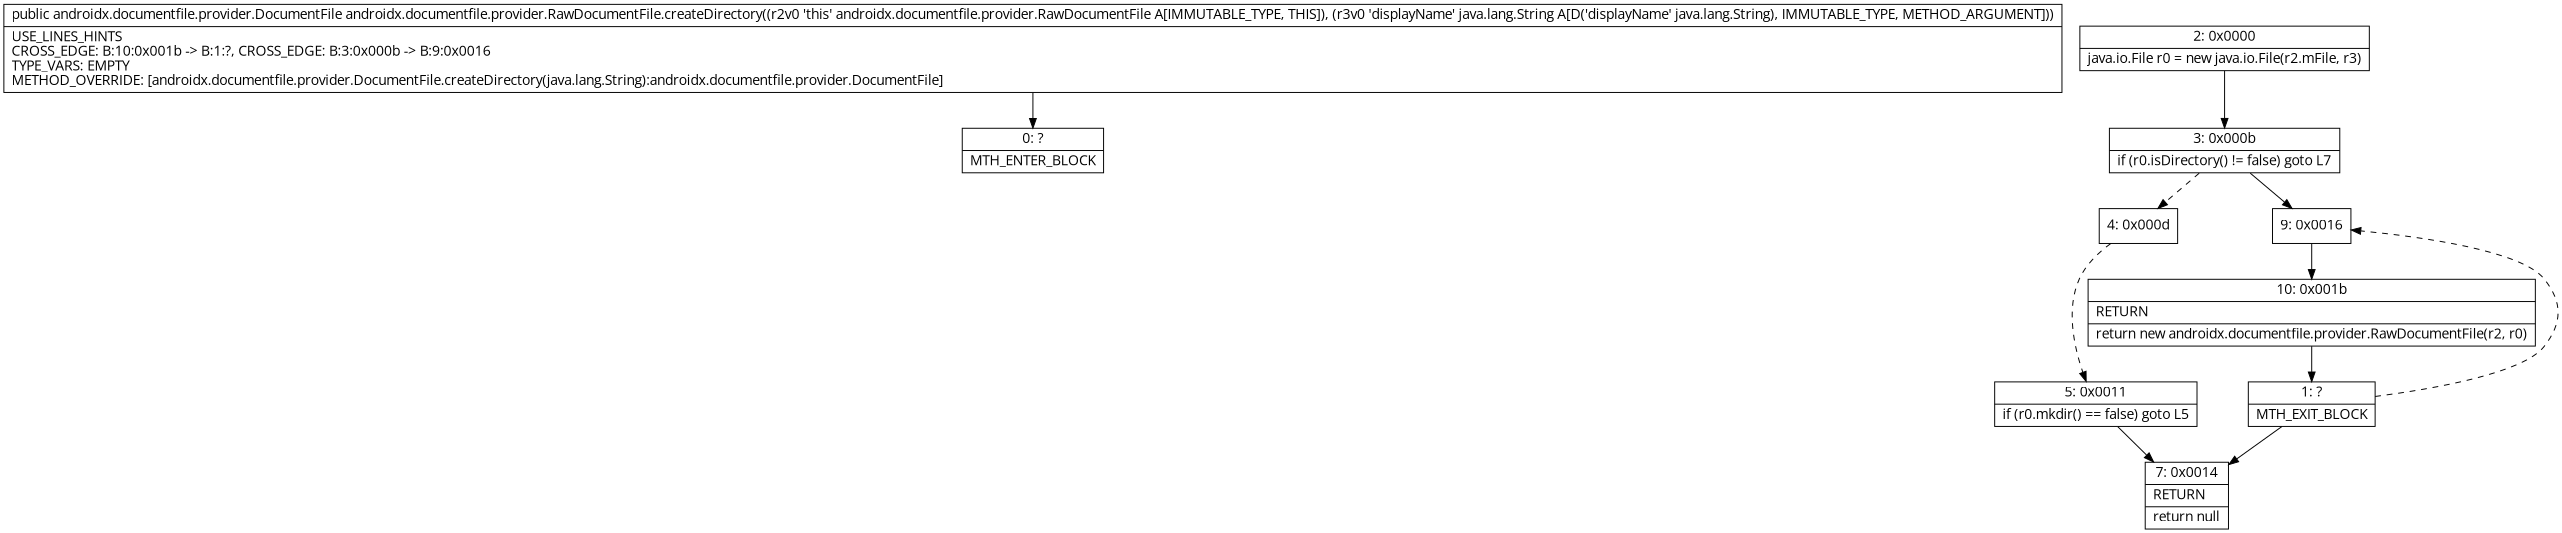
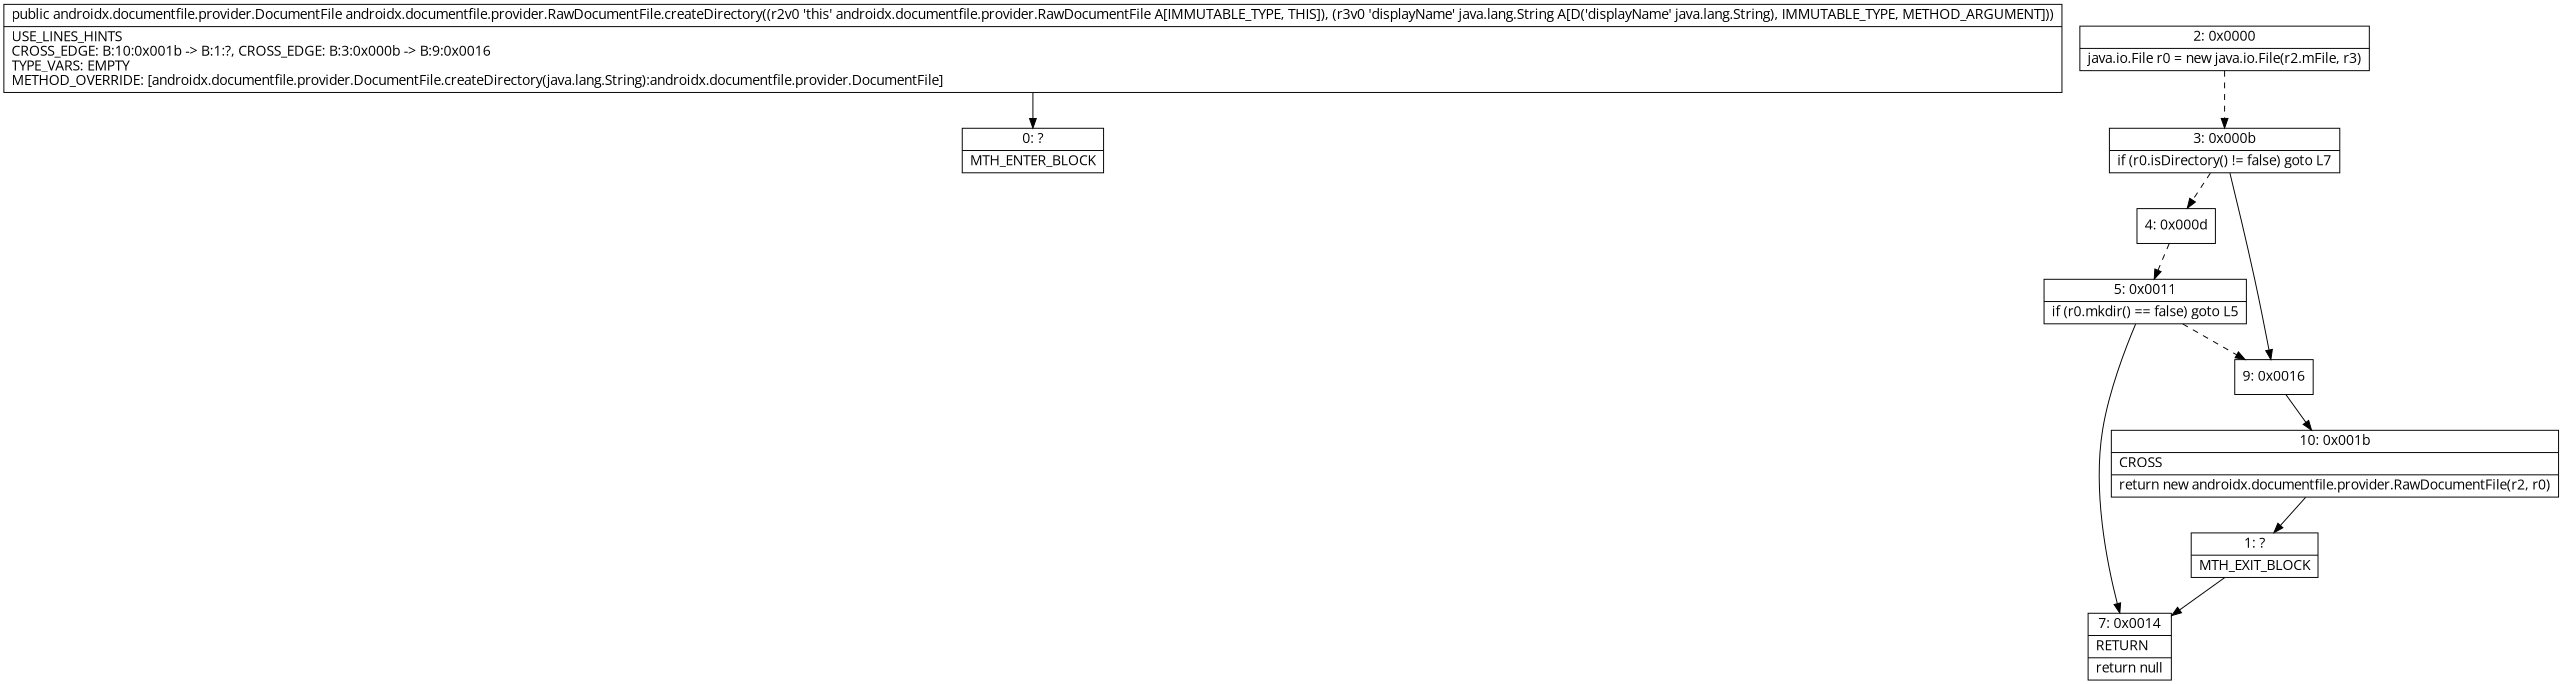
(2225, 94) -> (2225, 94)
(2557, 306) -> (2210, 339)
(2122, 312) -> (2141, 463)
